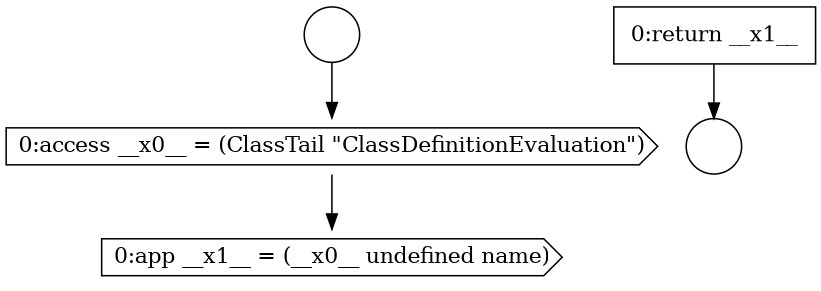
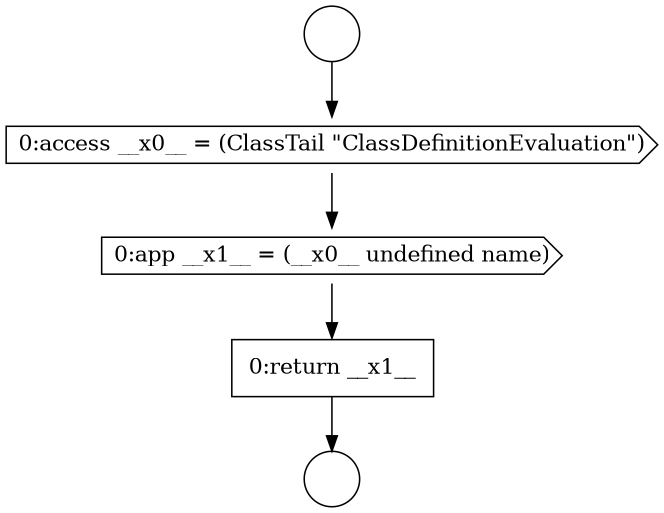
none -> (332, 303)
